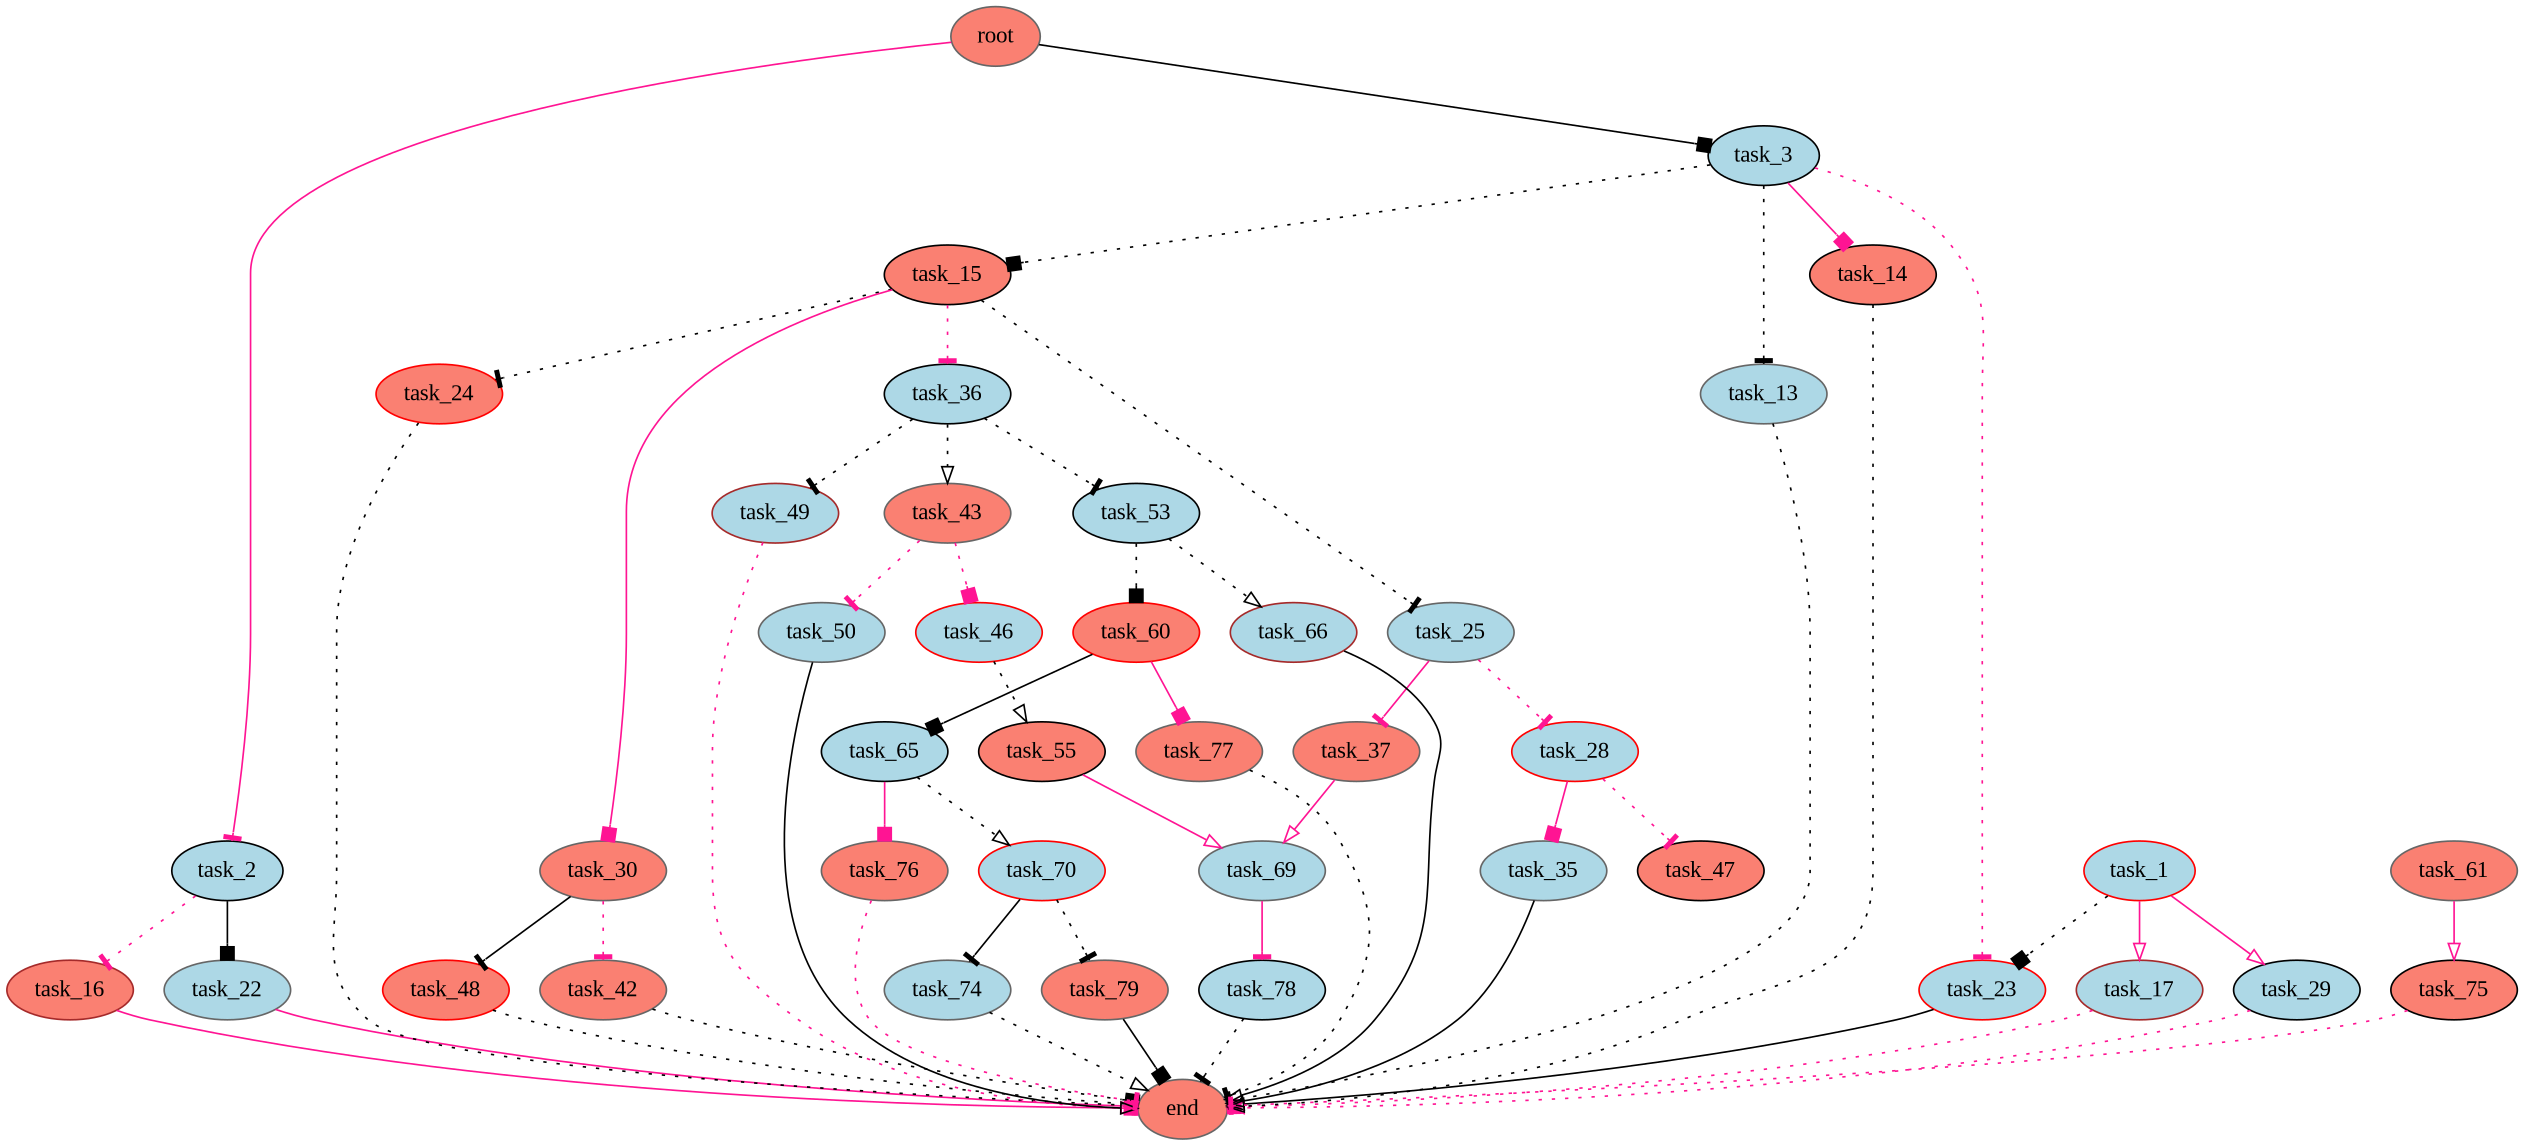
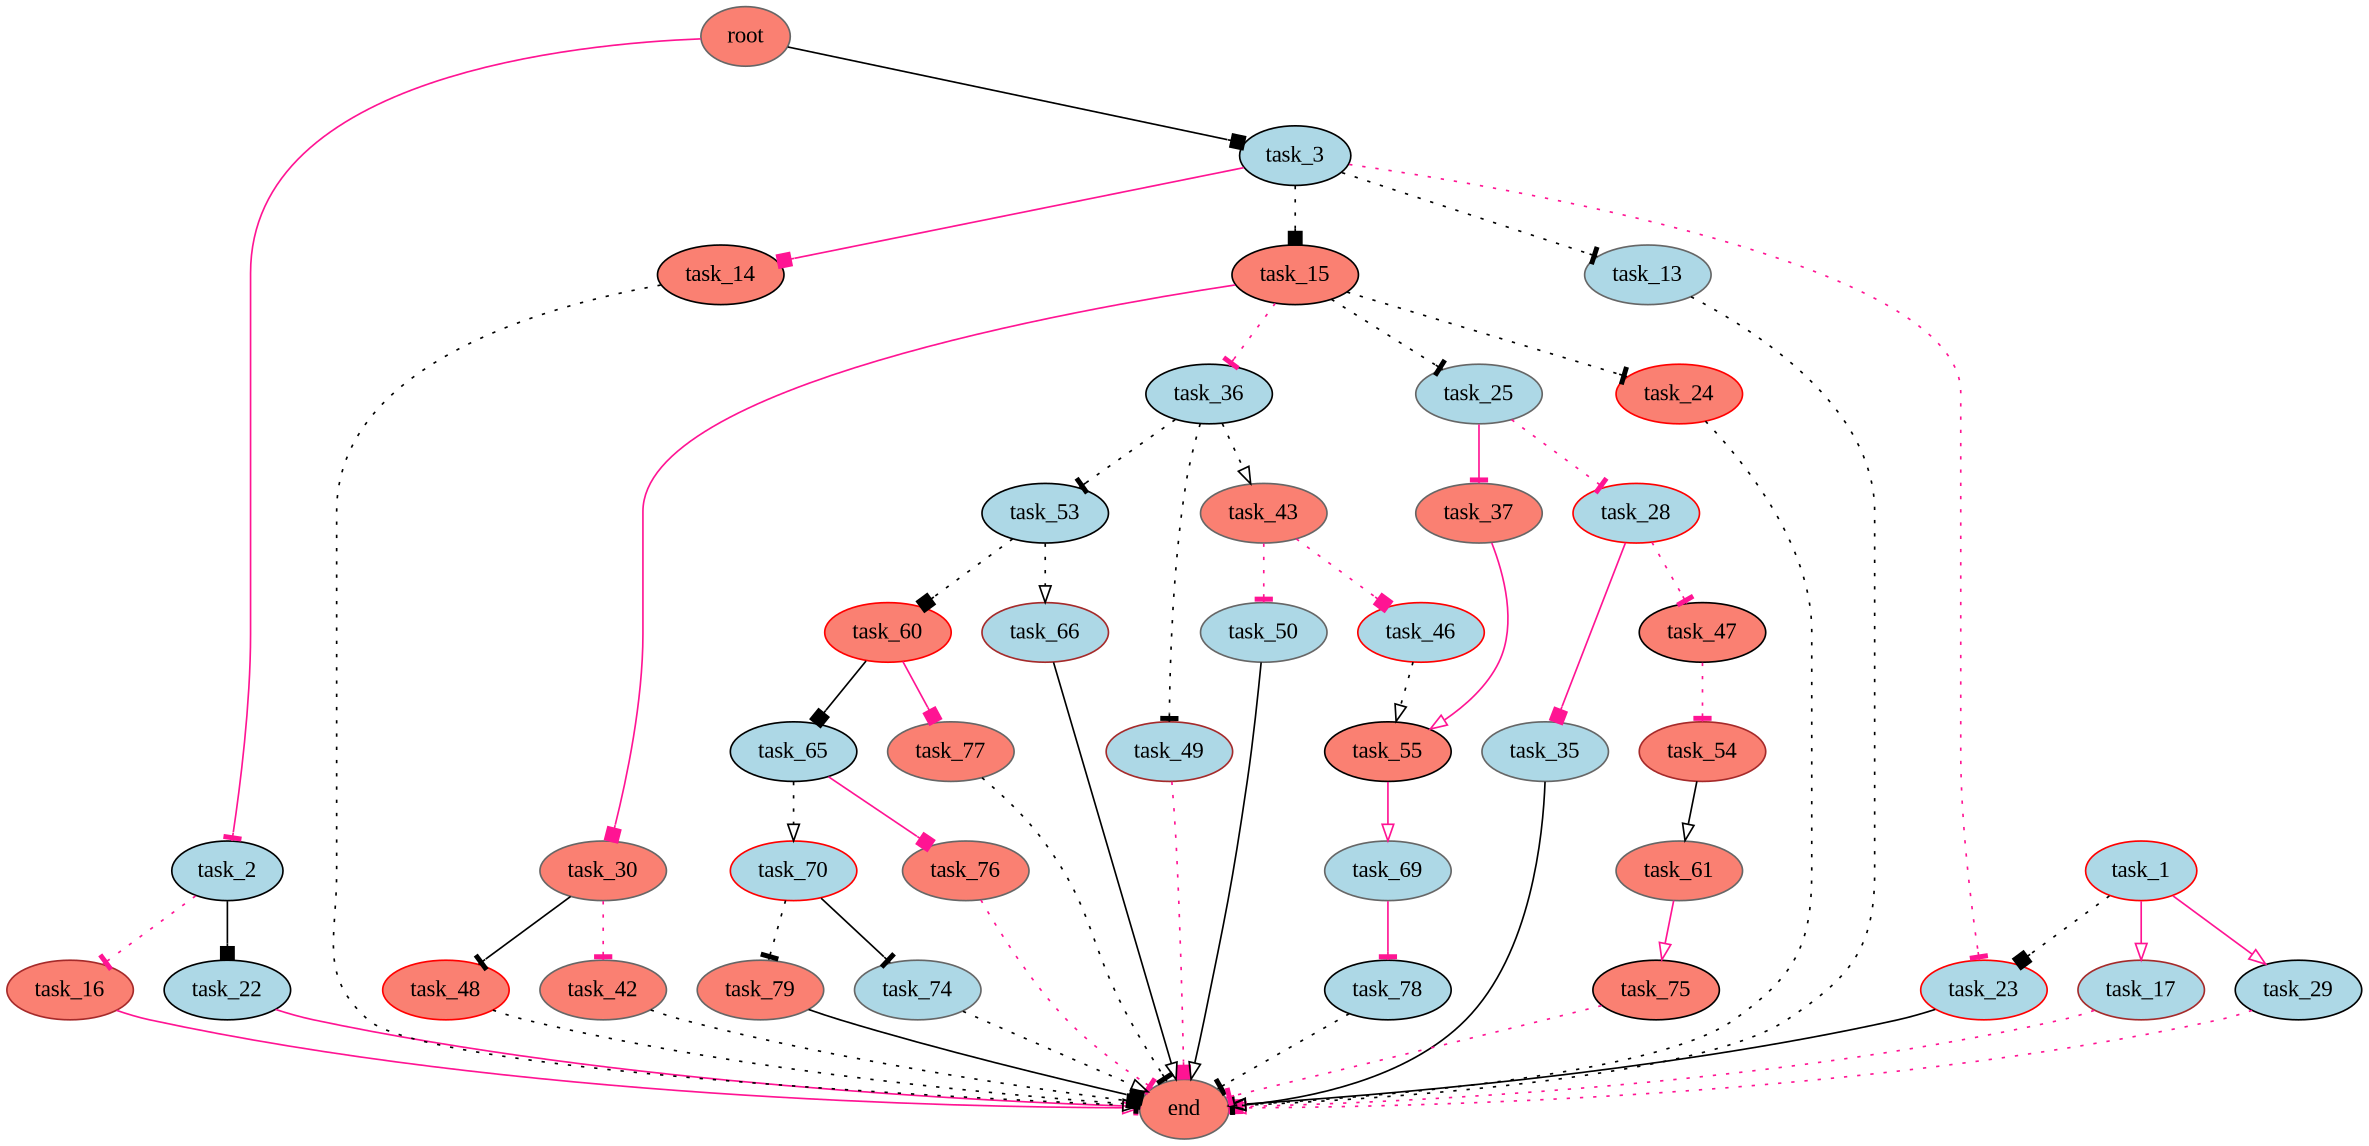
none -> (1702, 752)
(1319, 800) -> (1505, 642)
(227, 990) -> (227, 990)
